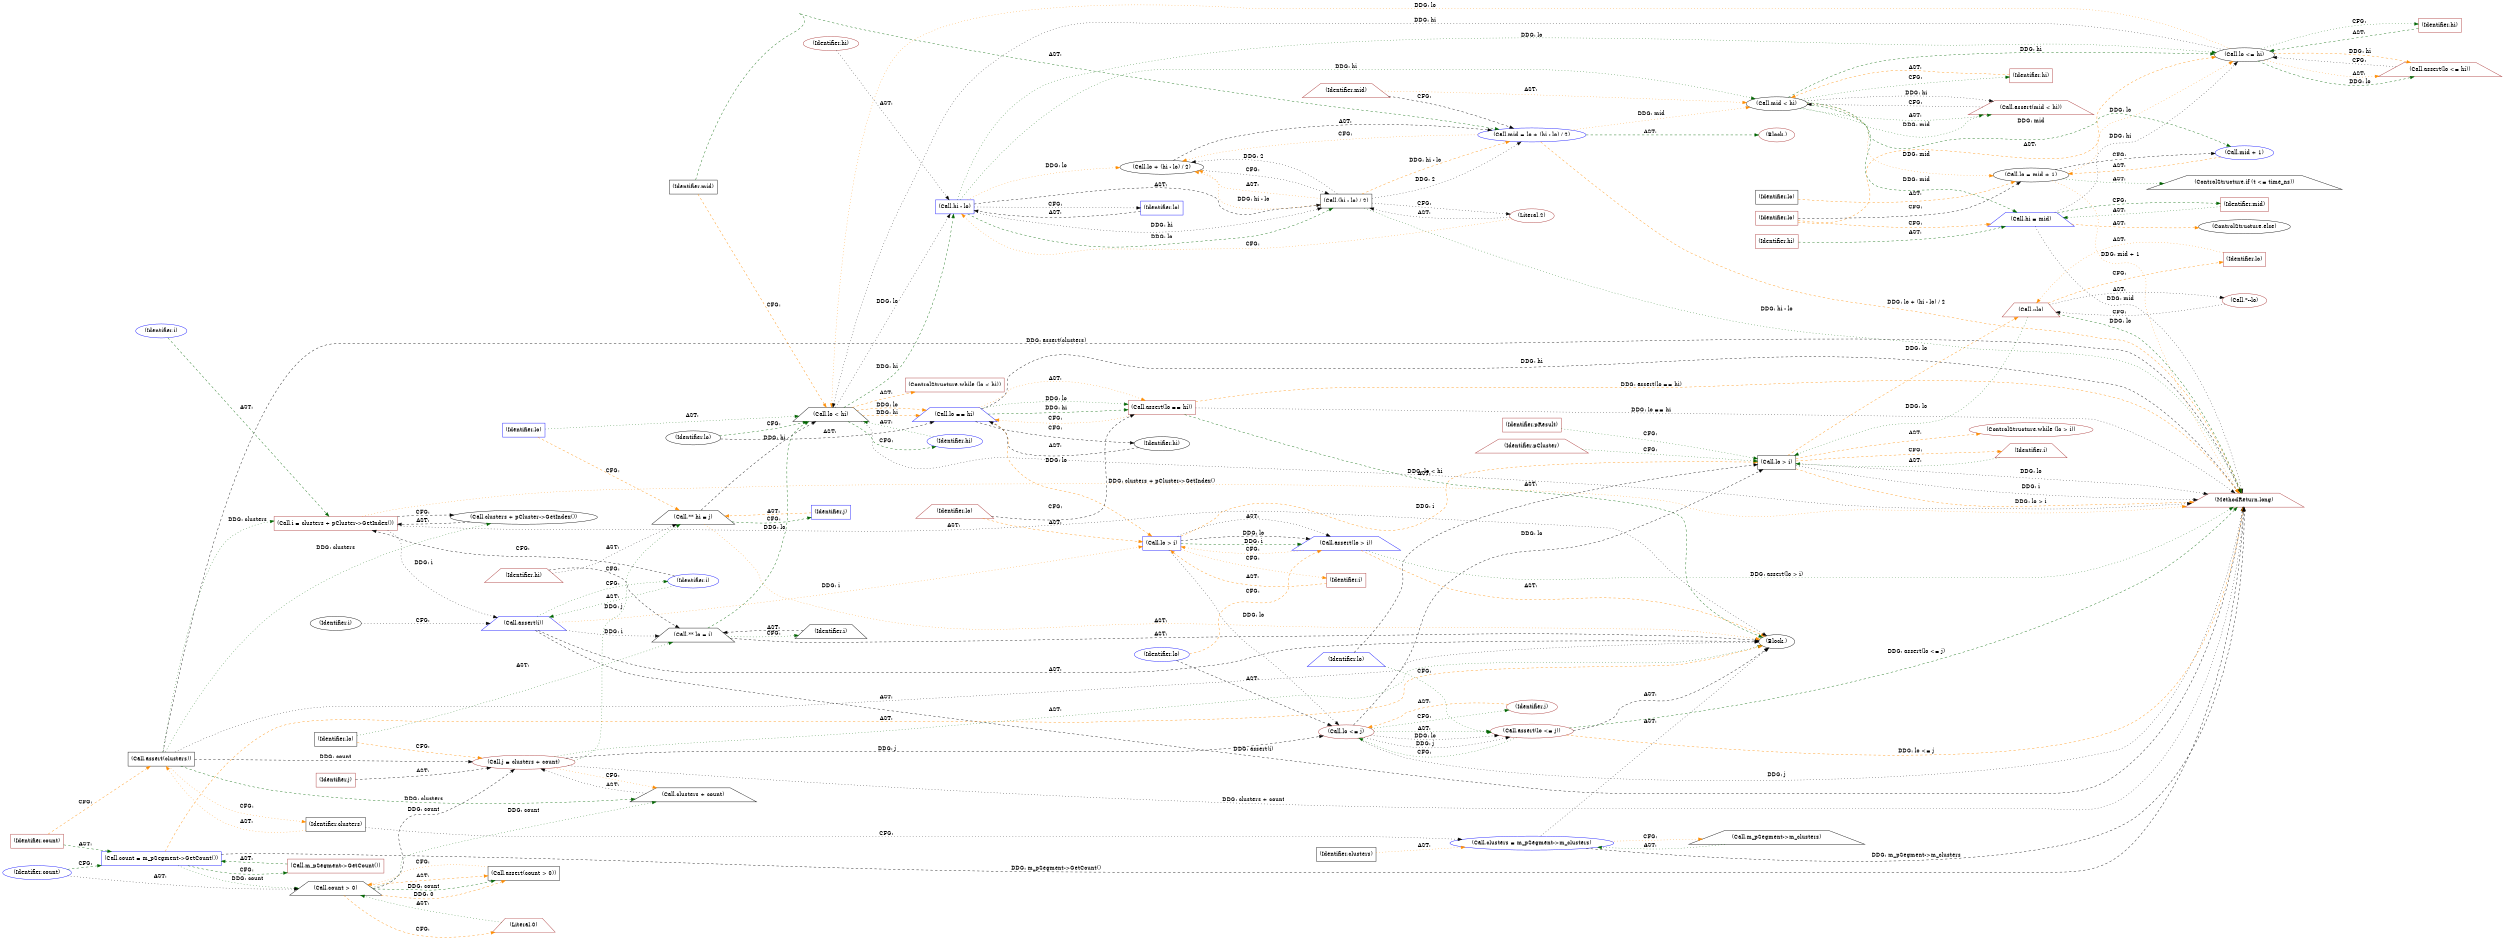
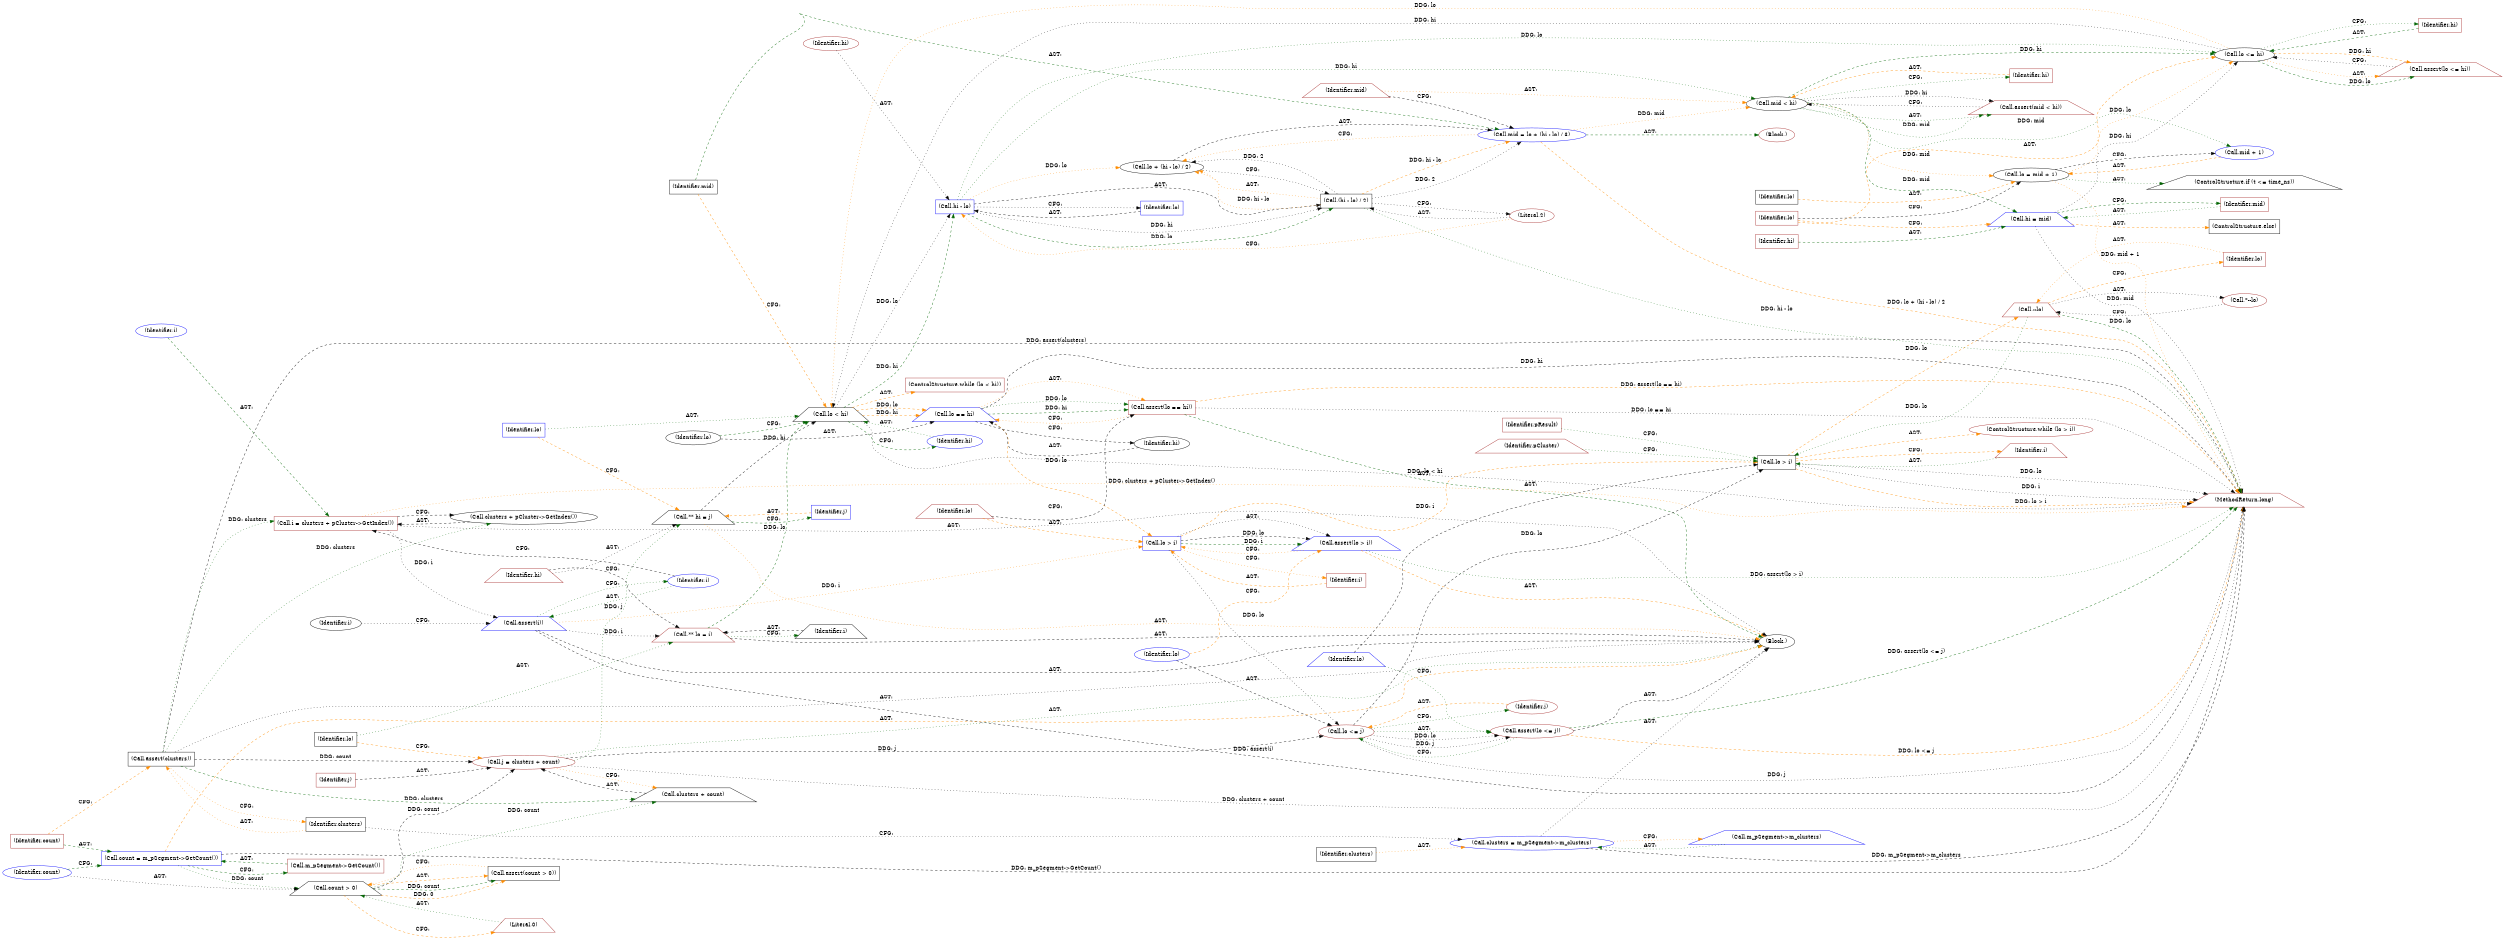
(1532, 135) -> (1532, 135)
(2014, 139) -> (2014, 139)
(2244, 227) -> (2244, 227)
(693, 635) -> (693, 635)
(595, 786) -> (595, 786)
(1777, 837) -> (1777, 837)
